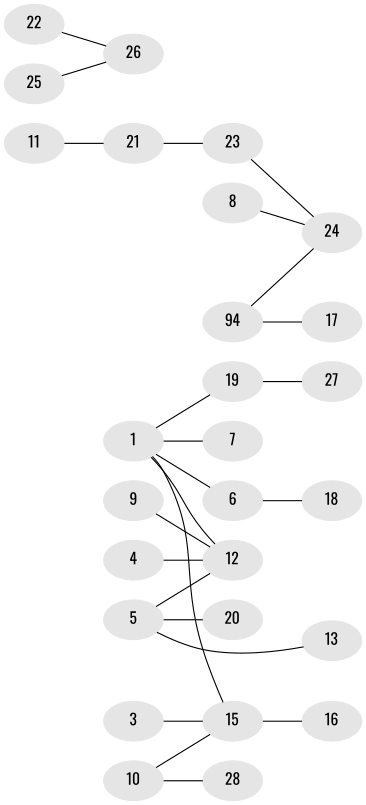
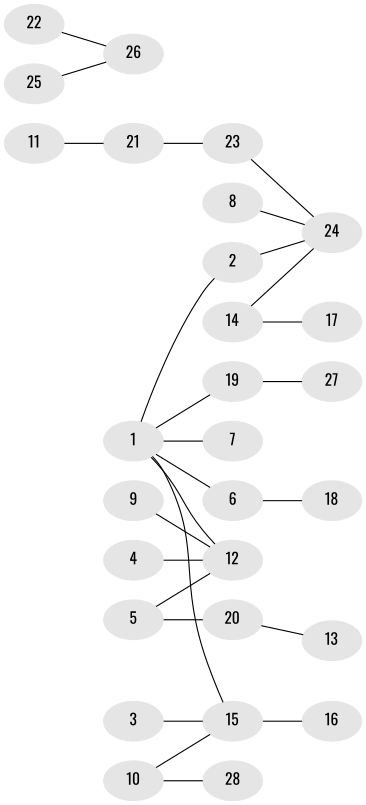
none -> (233, 262)
(233, 322) -> (233, 322)
(229, 653) -> (282, 630)
